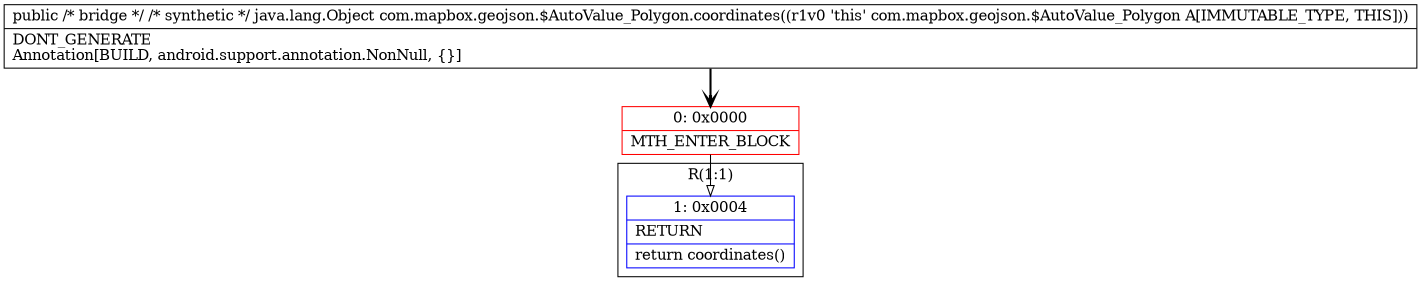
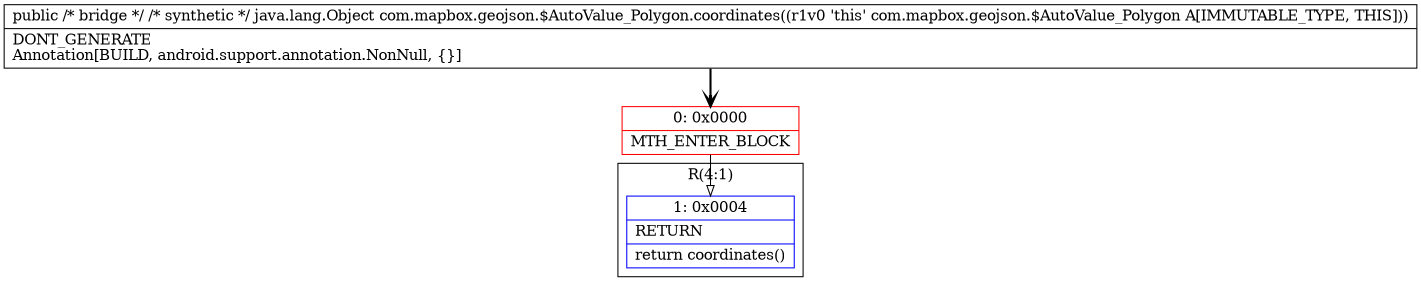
(711, 175) -> (711, 175)
